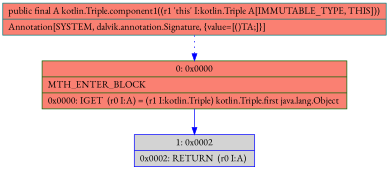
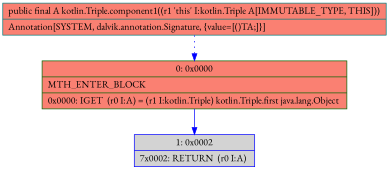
(194, 158) -> (194, 158)
